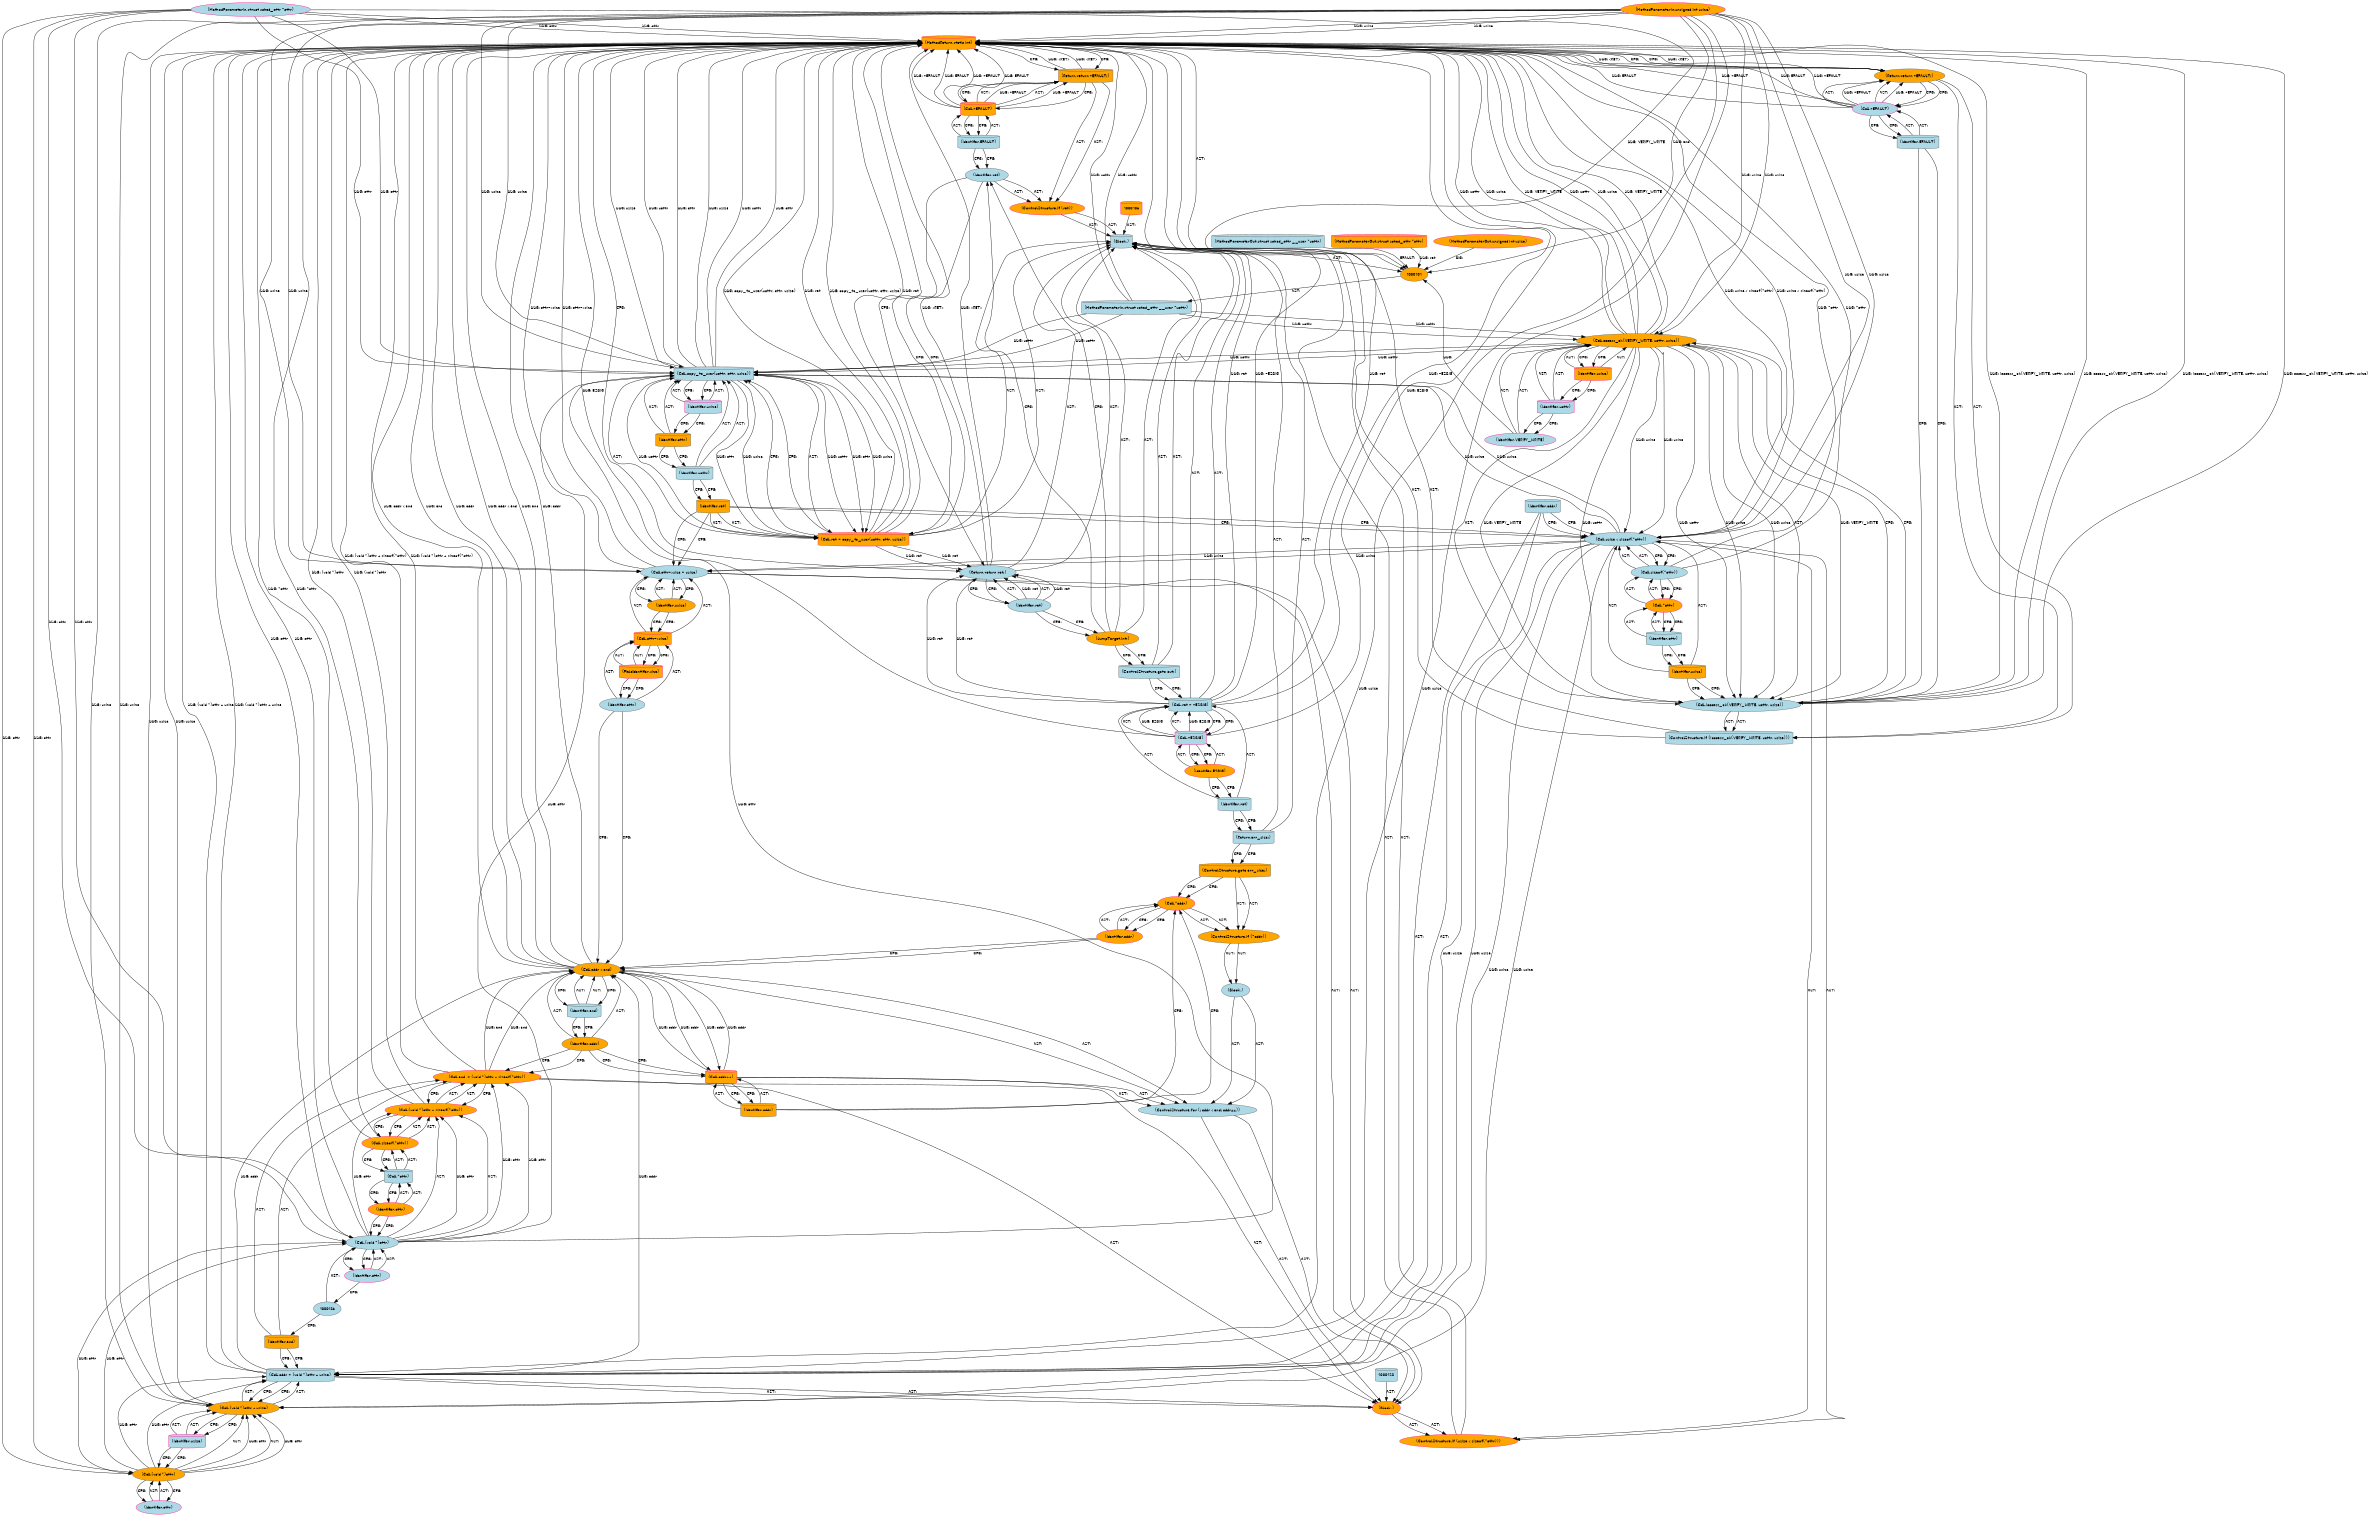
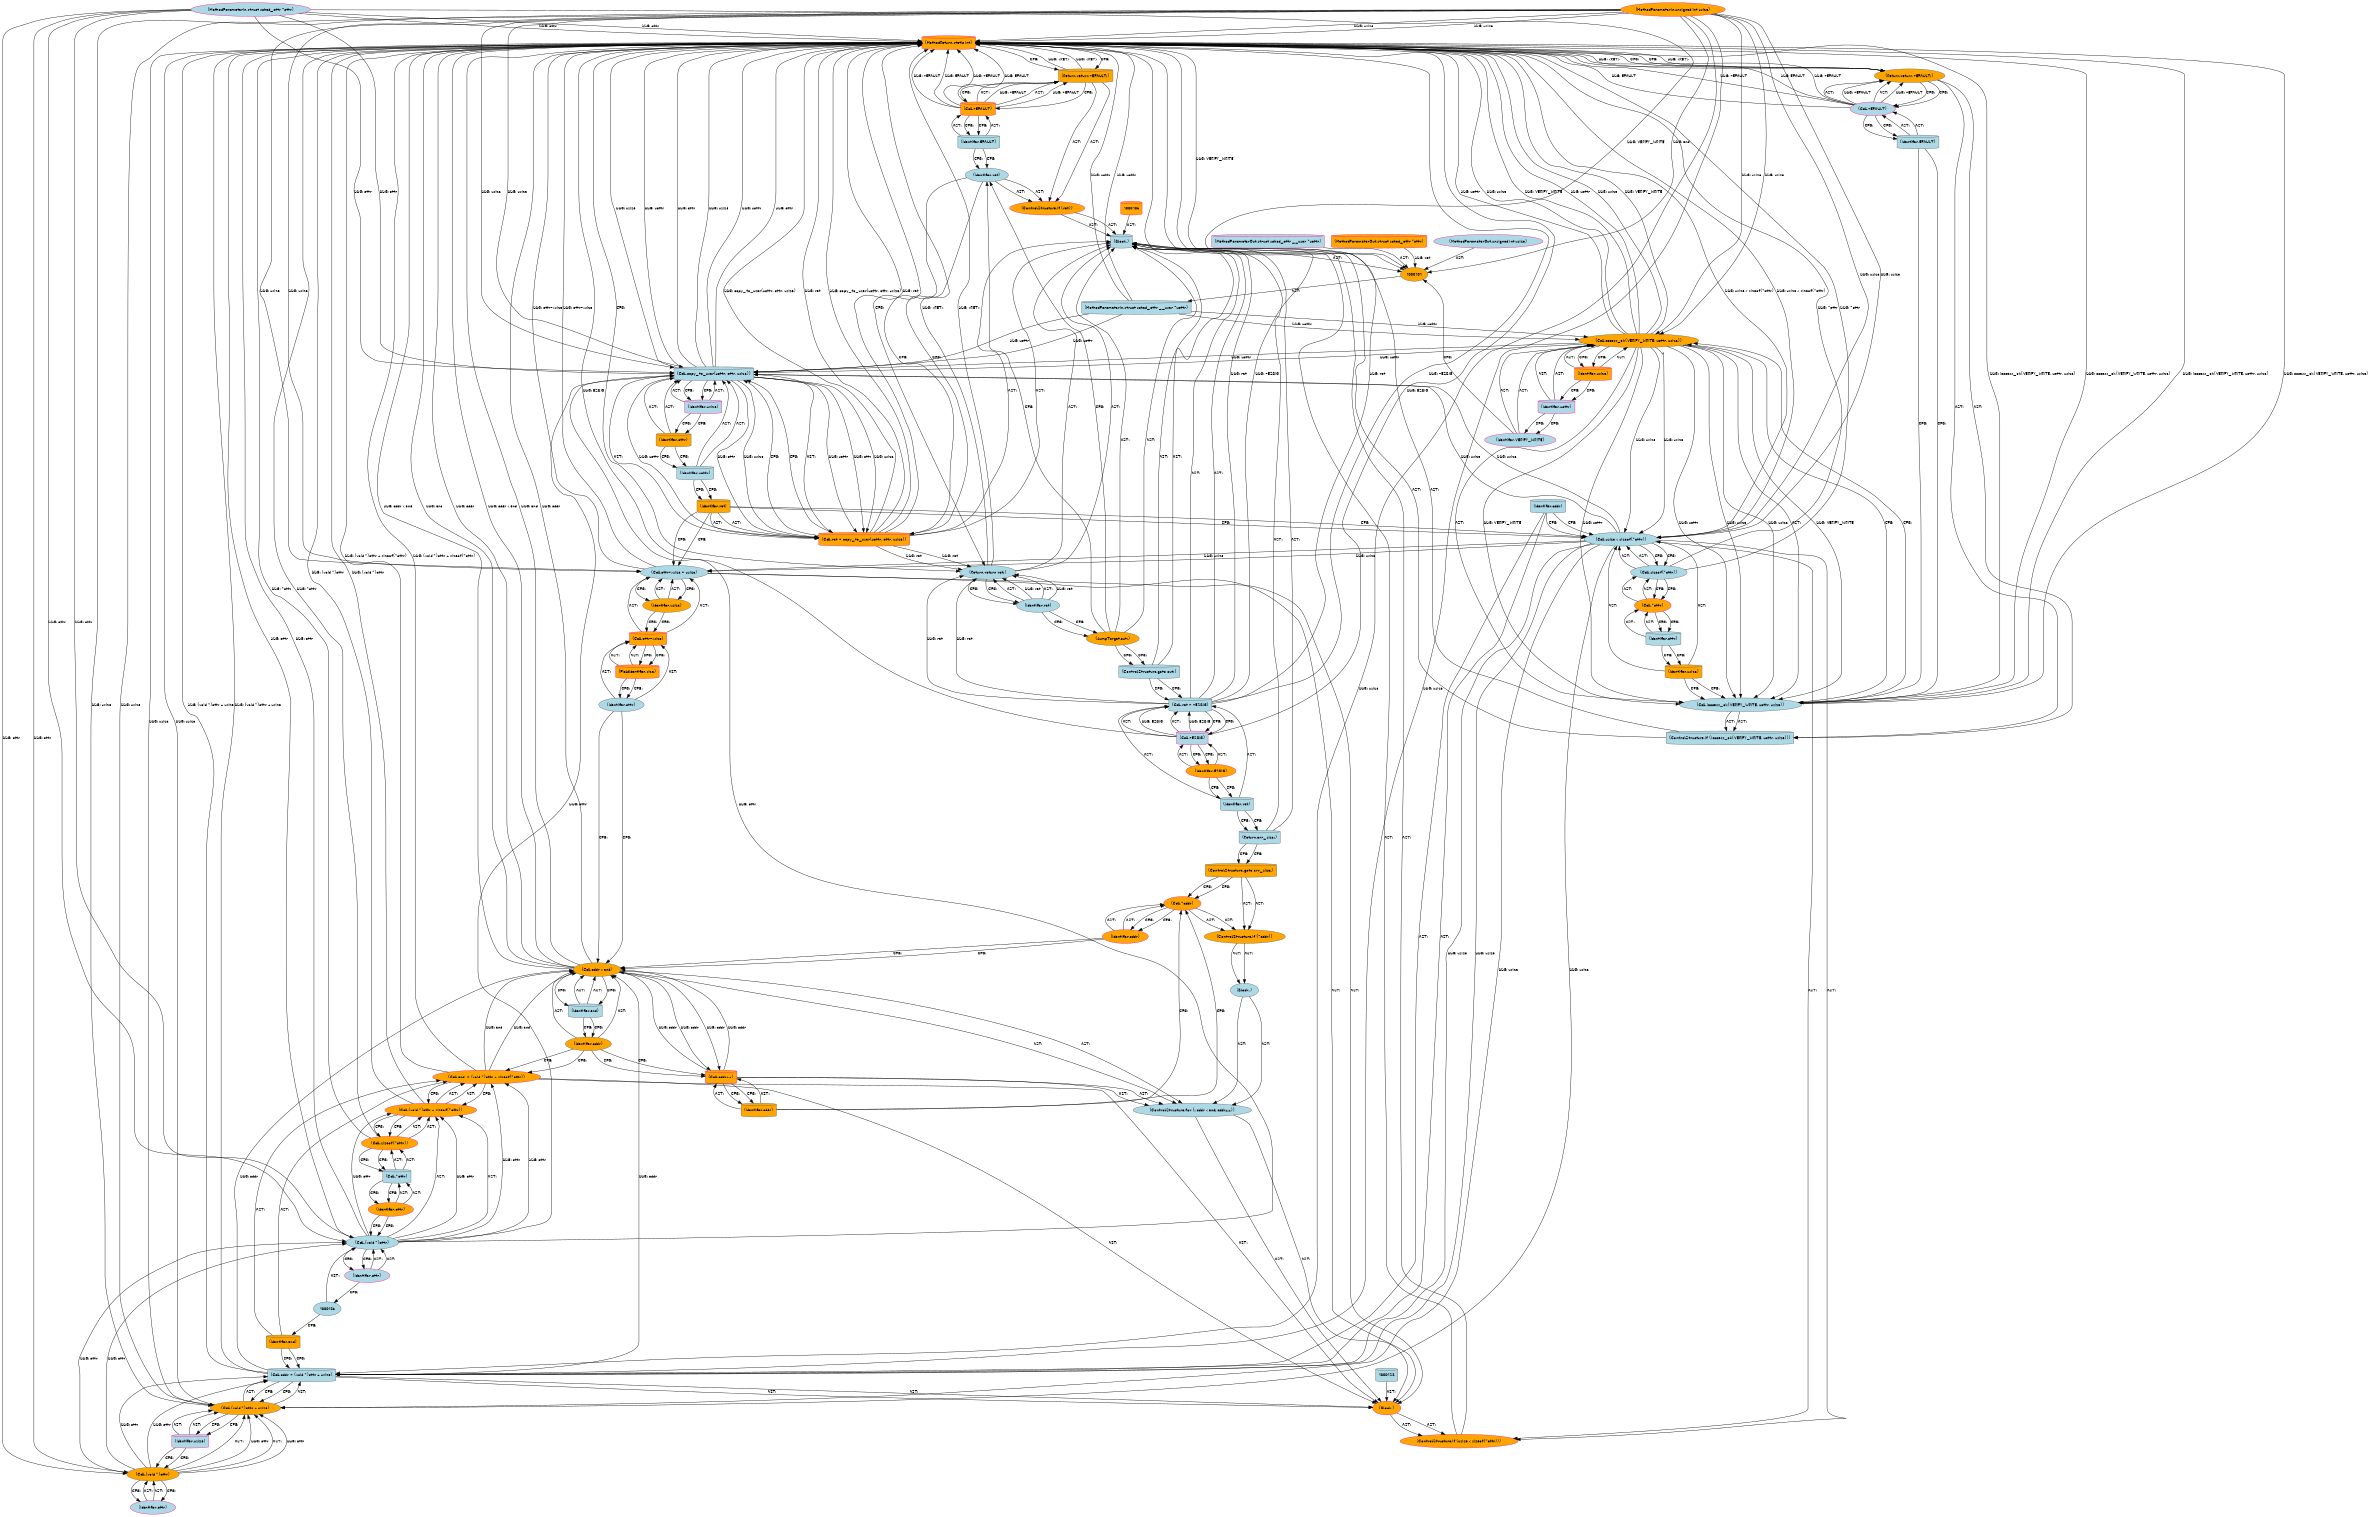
(1201, 159) -> (1215, 159)
(1268, 241) -> (1268, 241)
(1488, 241) -> (1488, 241)
(1408, 258) -> (1405, 258)
(1460, 258) -> (1461, 258)
(1449, 357) -> (1448, 357)
(1113, 639) -> (1113, 639)
